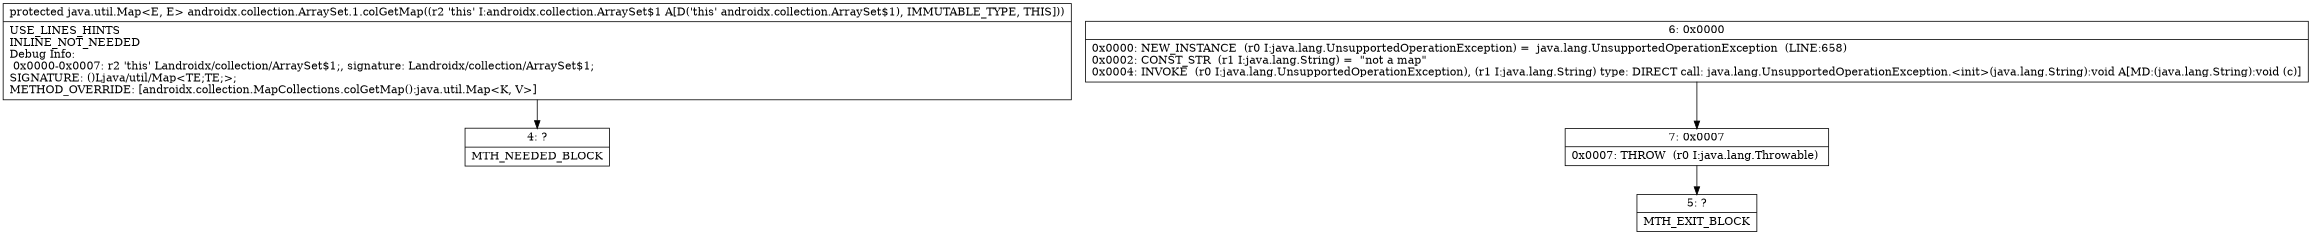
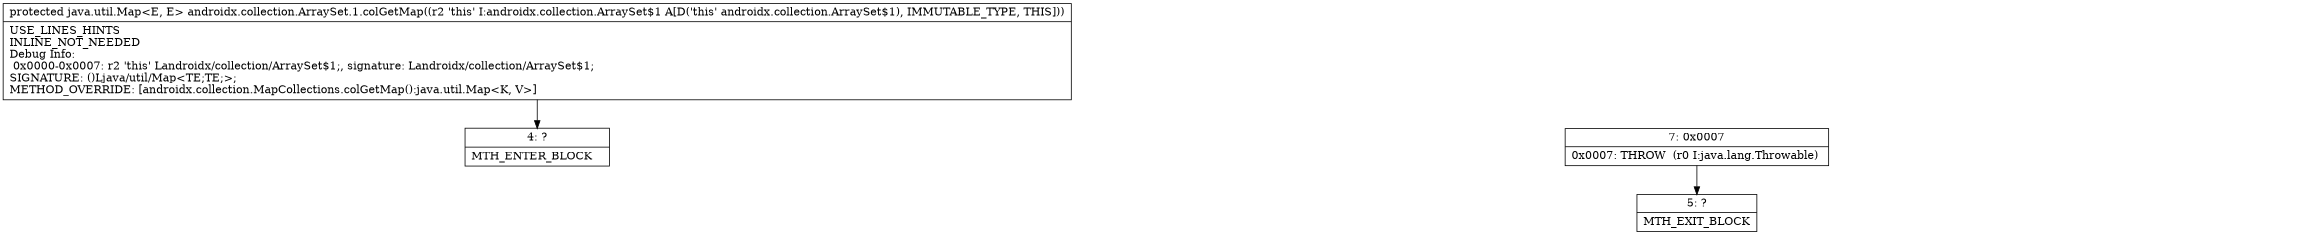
(1697, 52) -> none
(537, 156) -> (532, 156)
